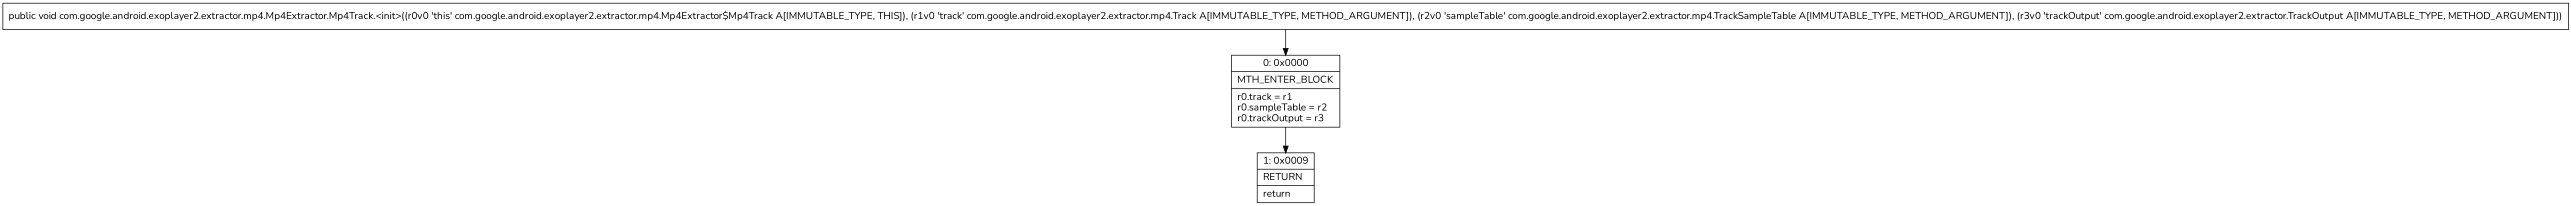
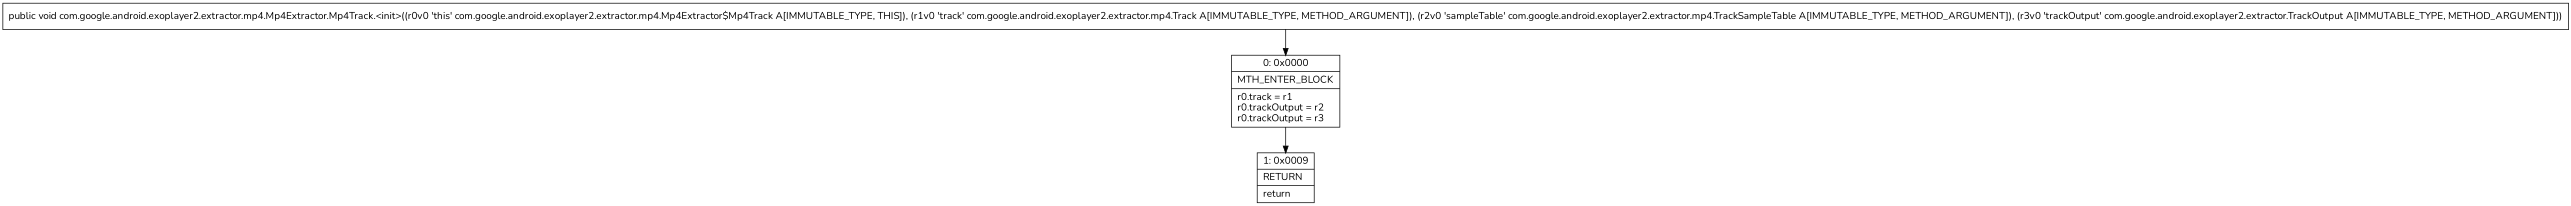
(1282, 108) -> (1281, 108)
